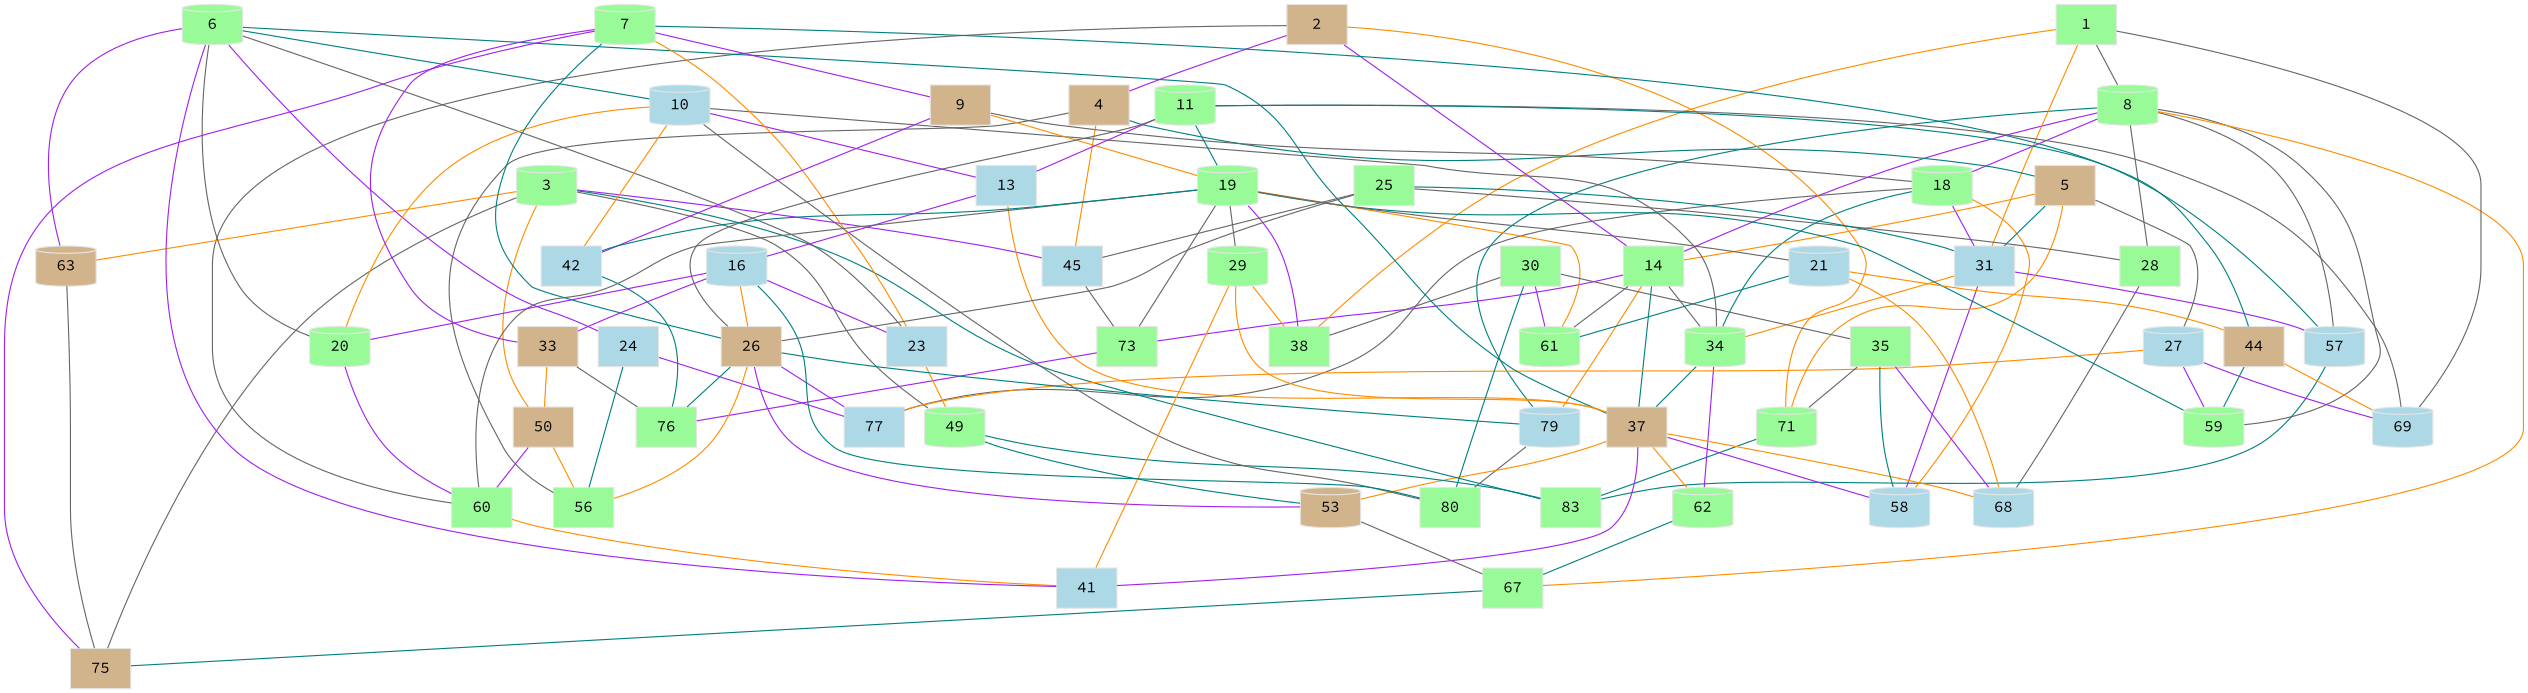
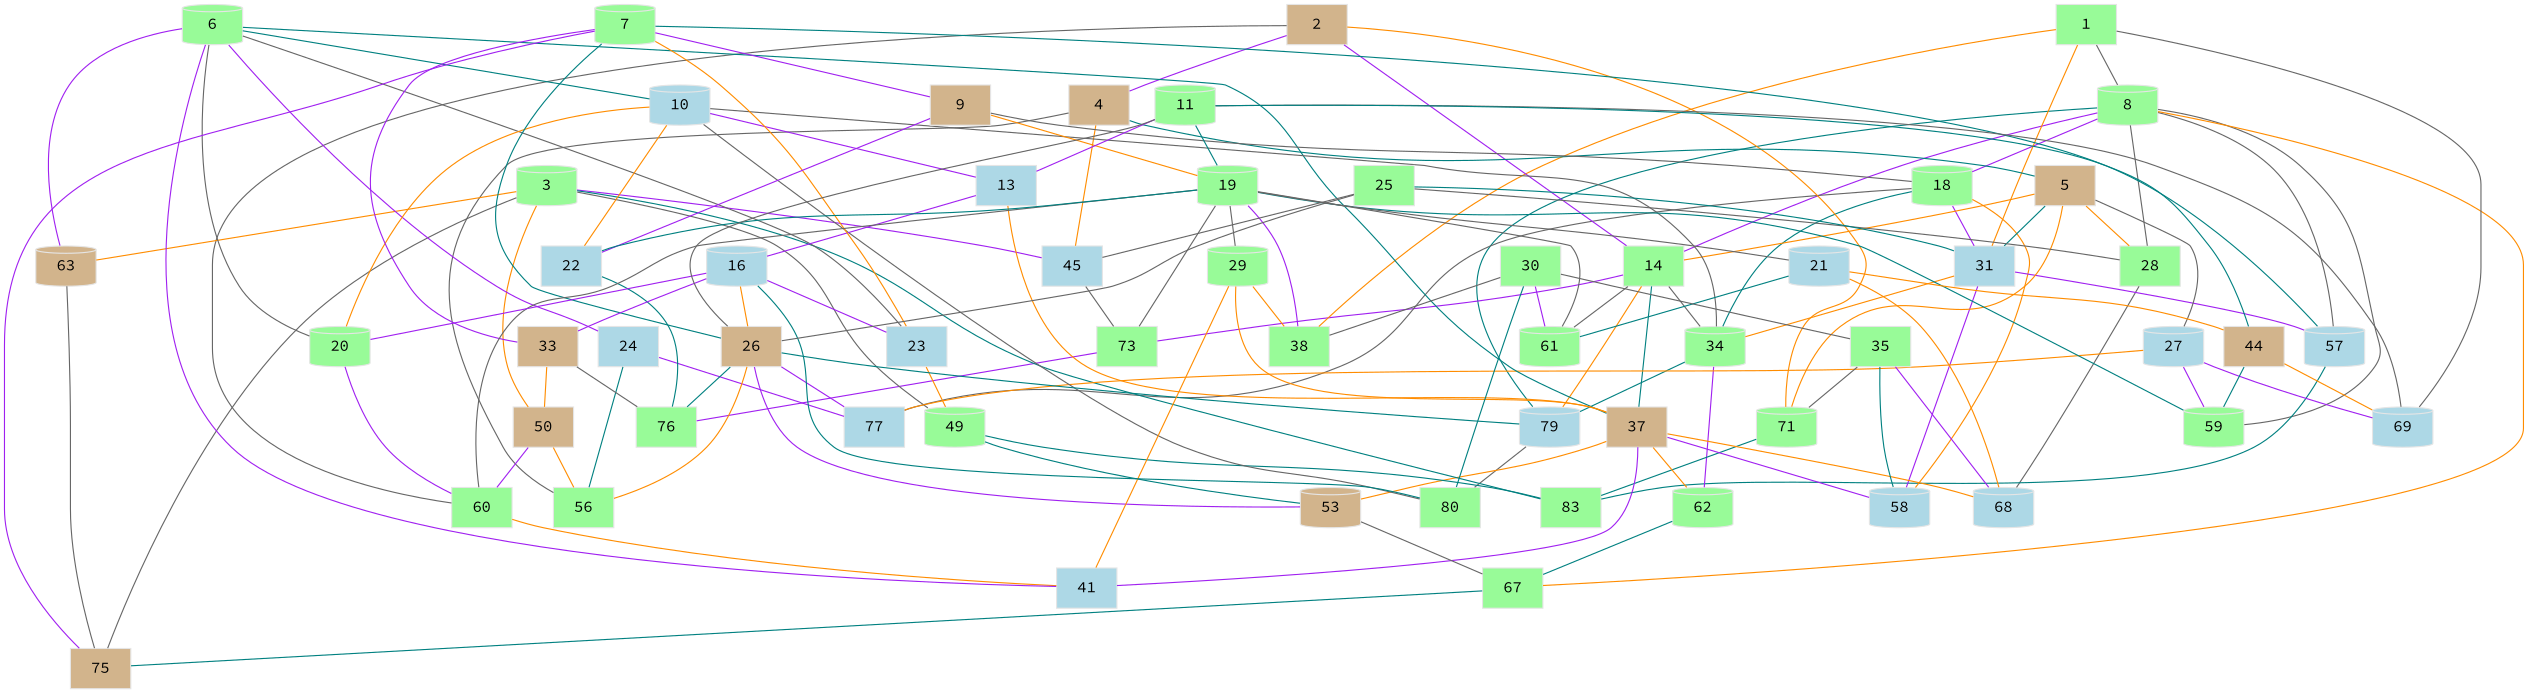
none -> (2108, 226)
(1487, 230) -> (1487, 230)
(571, 266) -> (571, 266)
(1676, 387) -> (1632, 387)
